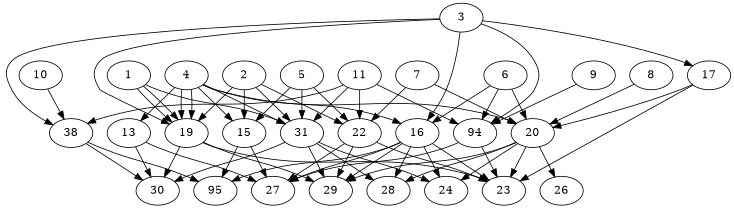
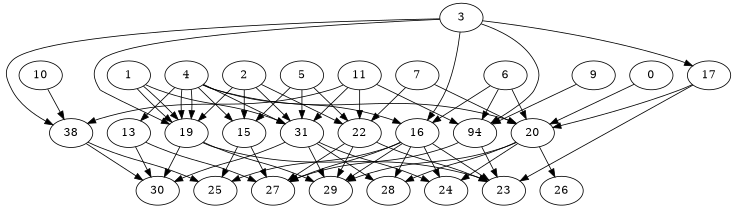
(651, 75) -> (651, 75)
(520, 158) -> none
(215, 191) -> (215, 191)
